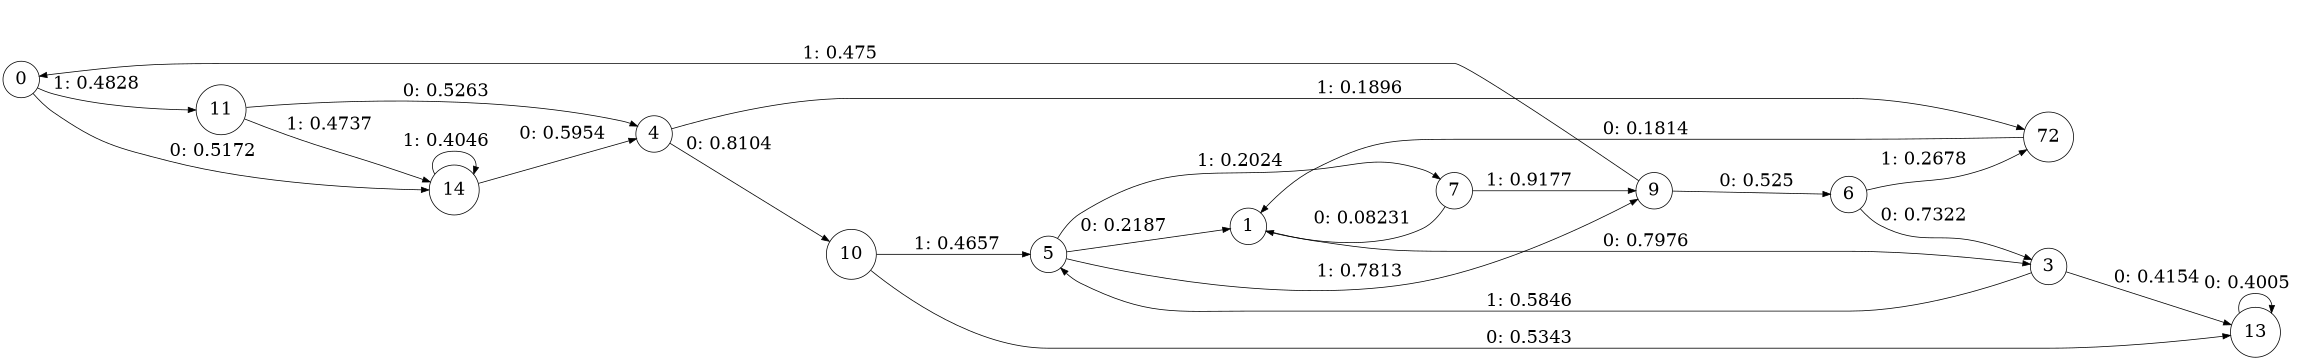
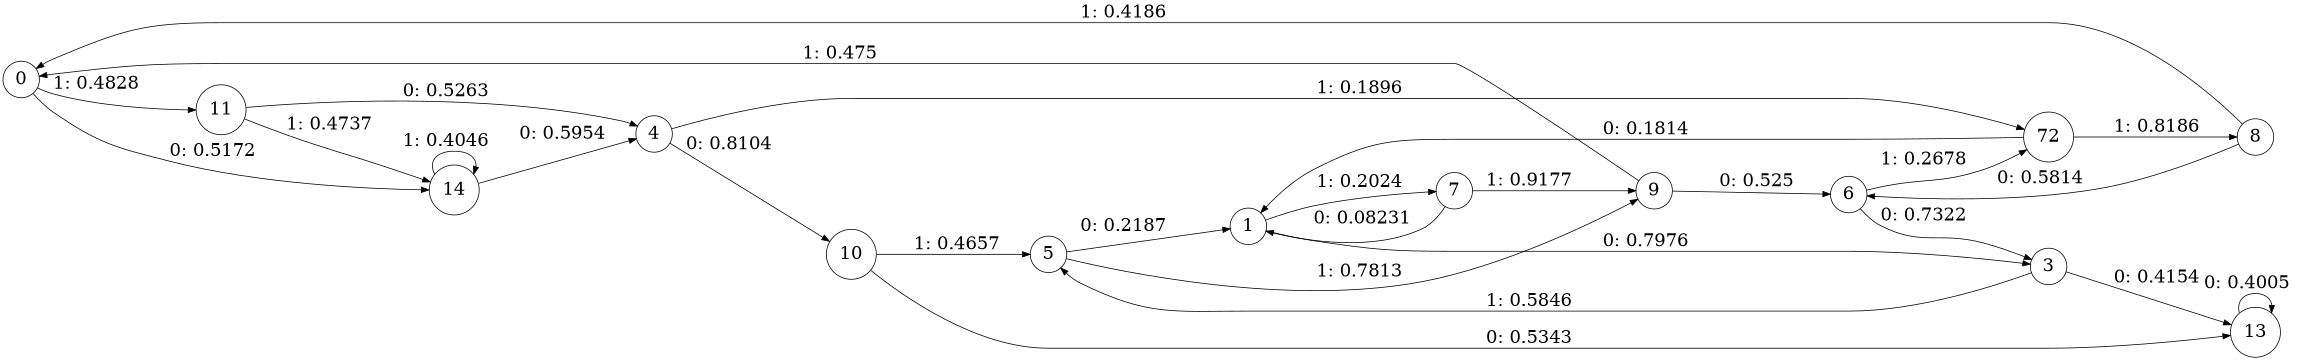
none -> (2255, 137)
(1237, 173) -> (1346, 200)
